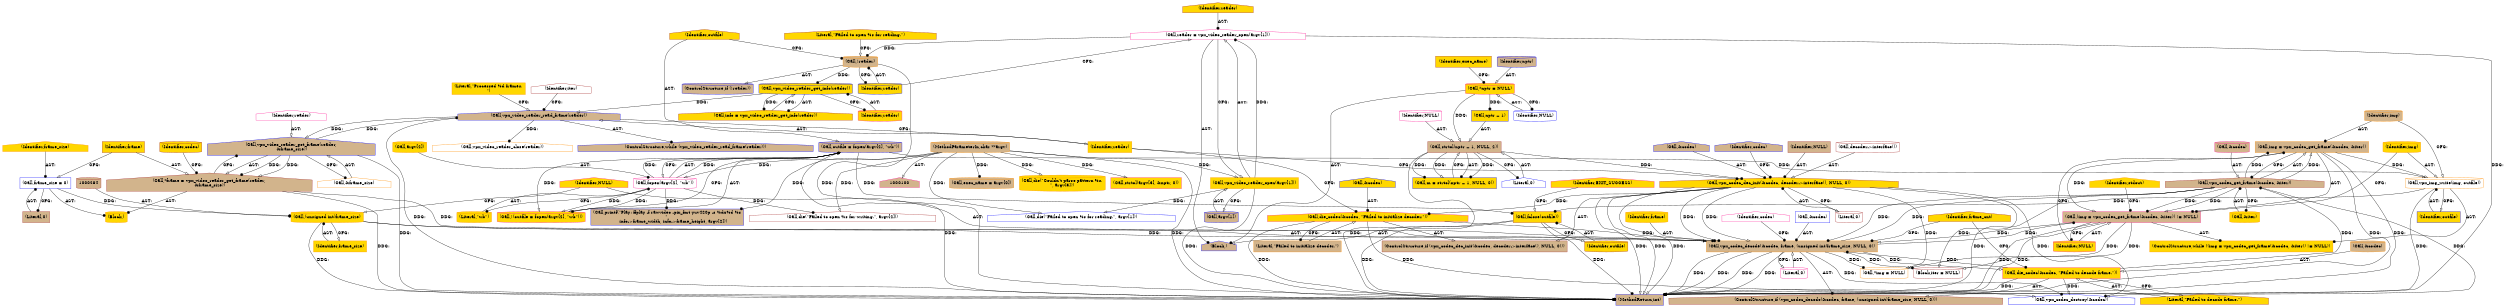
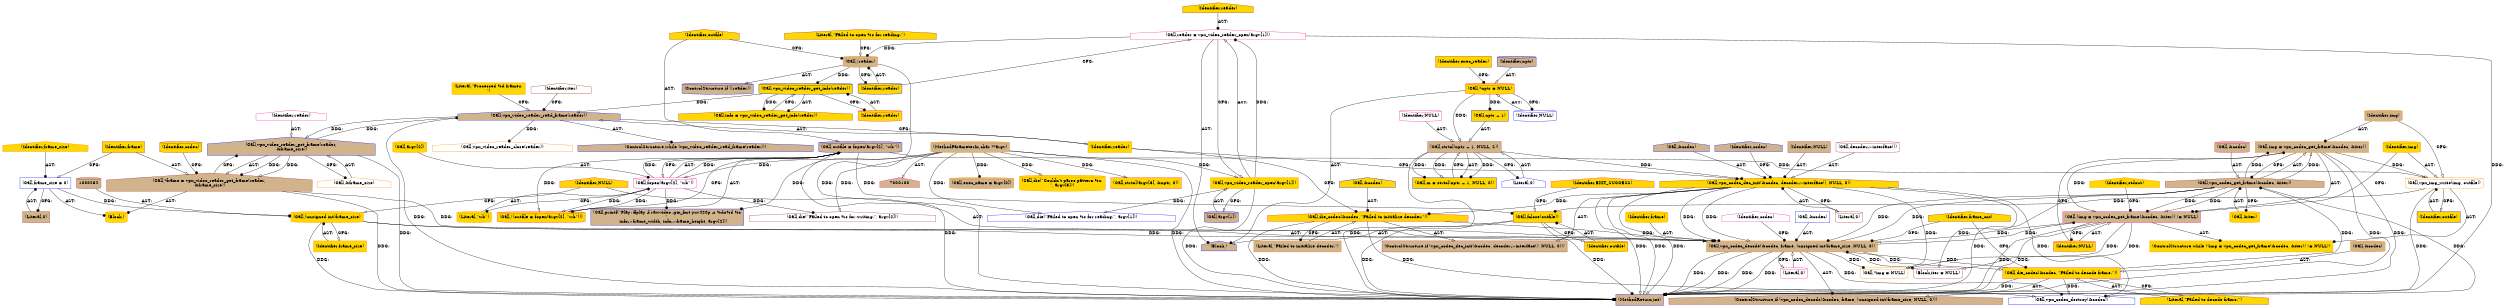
(1464, 62) -> (1464, 62)
(900, 183) -> (900, 183)
